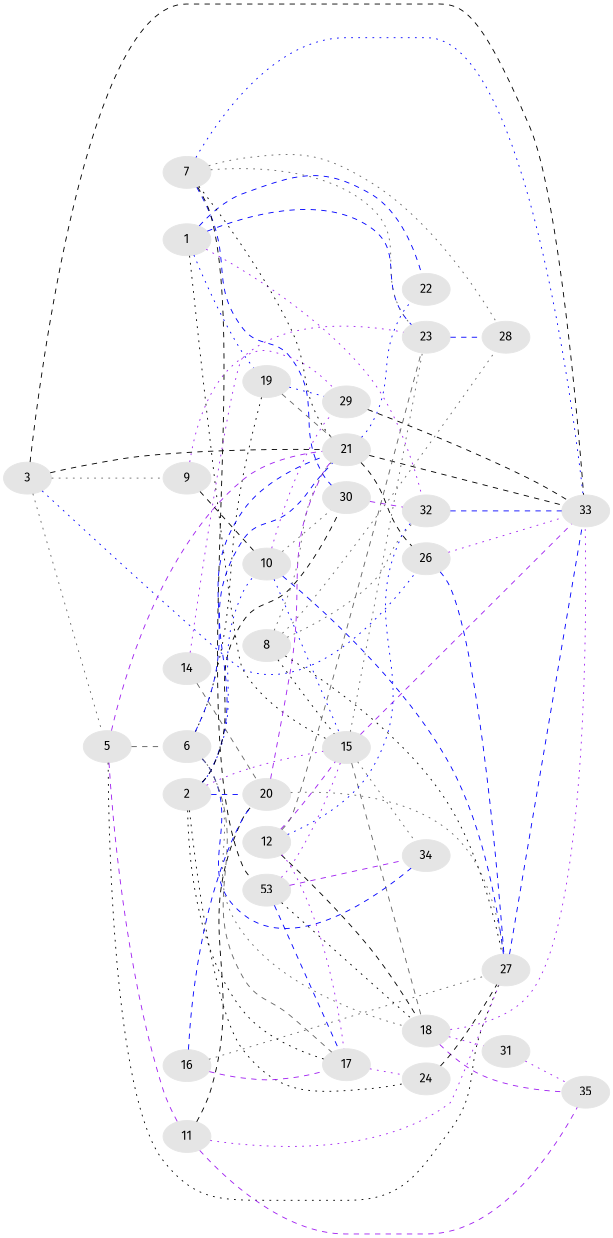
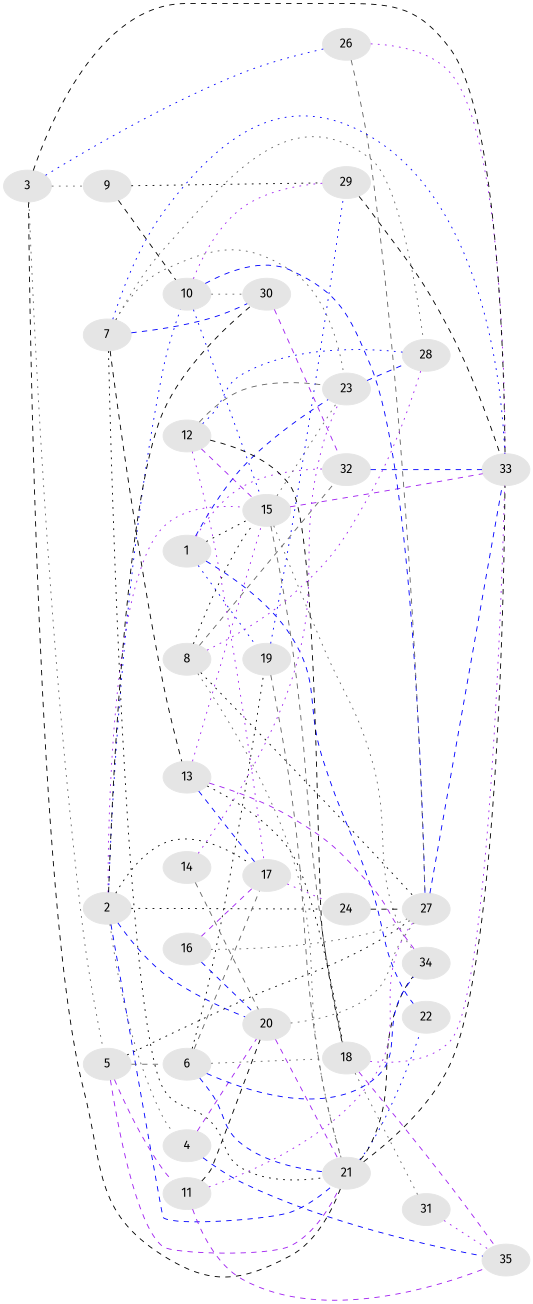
(232, 366) -> (236, 184)
(408, 474) -> (345, 536)
(378, 486) -> (386, 1078)
(364, 590) -> (267, 564)
(391, 717) -> (289, 357)
(485, 760) -> (403, 475)
(267, 890) -> (187, 777)
(467, 1042) -> (386, 1134)
none -> (187, 1146)
